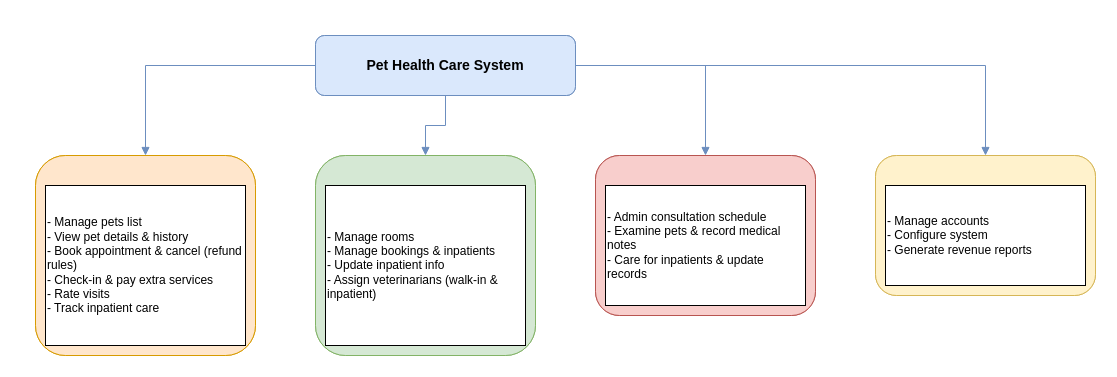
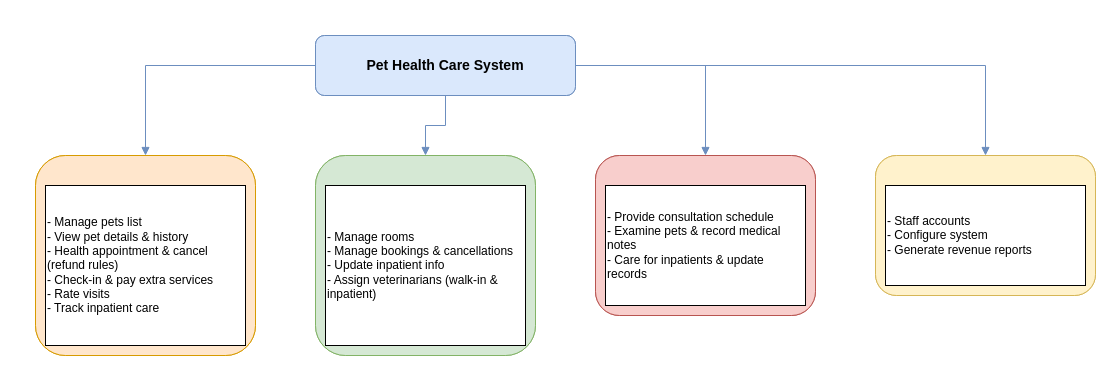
(970, 236) -> (970, 236)
(707, 246) -> (707, 246)
(147, 266) -> (147, 266)
(427, 266) -> (427, 266)
